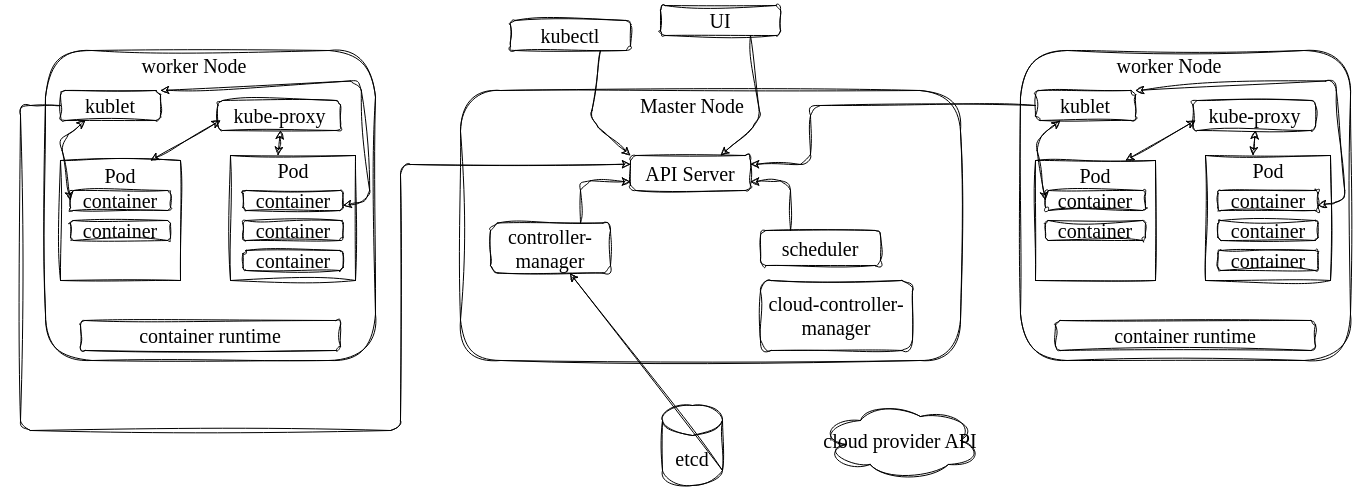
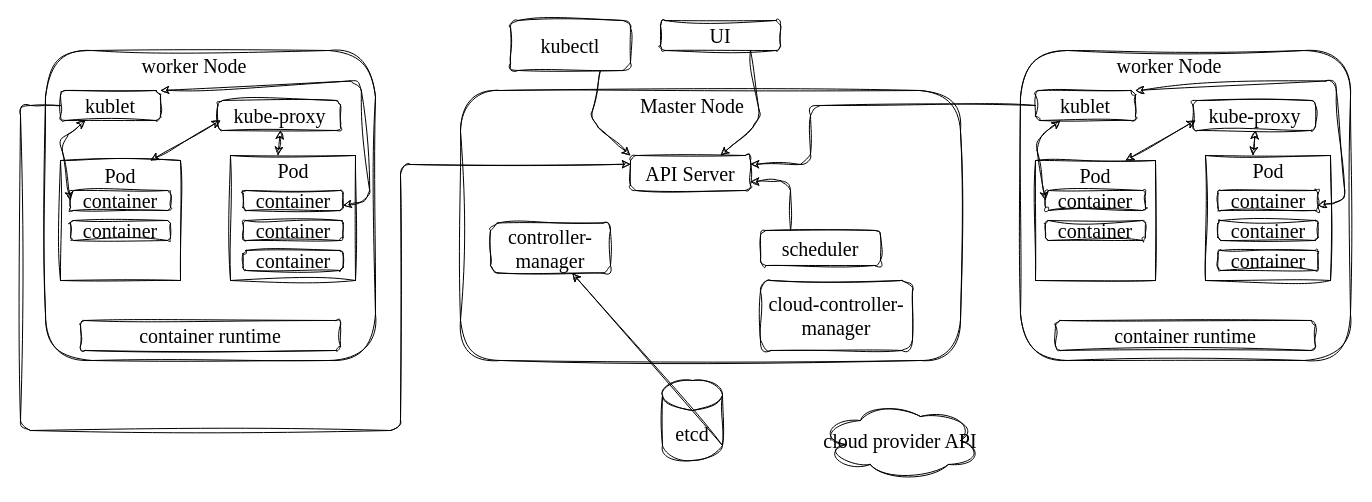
(721, 21) -> (721, 36)
(571, 36) -> (571, 46)
(584, 182) -> none
(693, 446) -> (693, 421)
